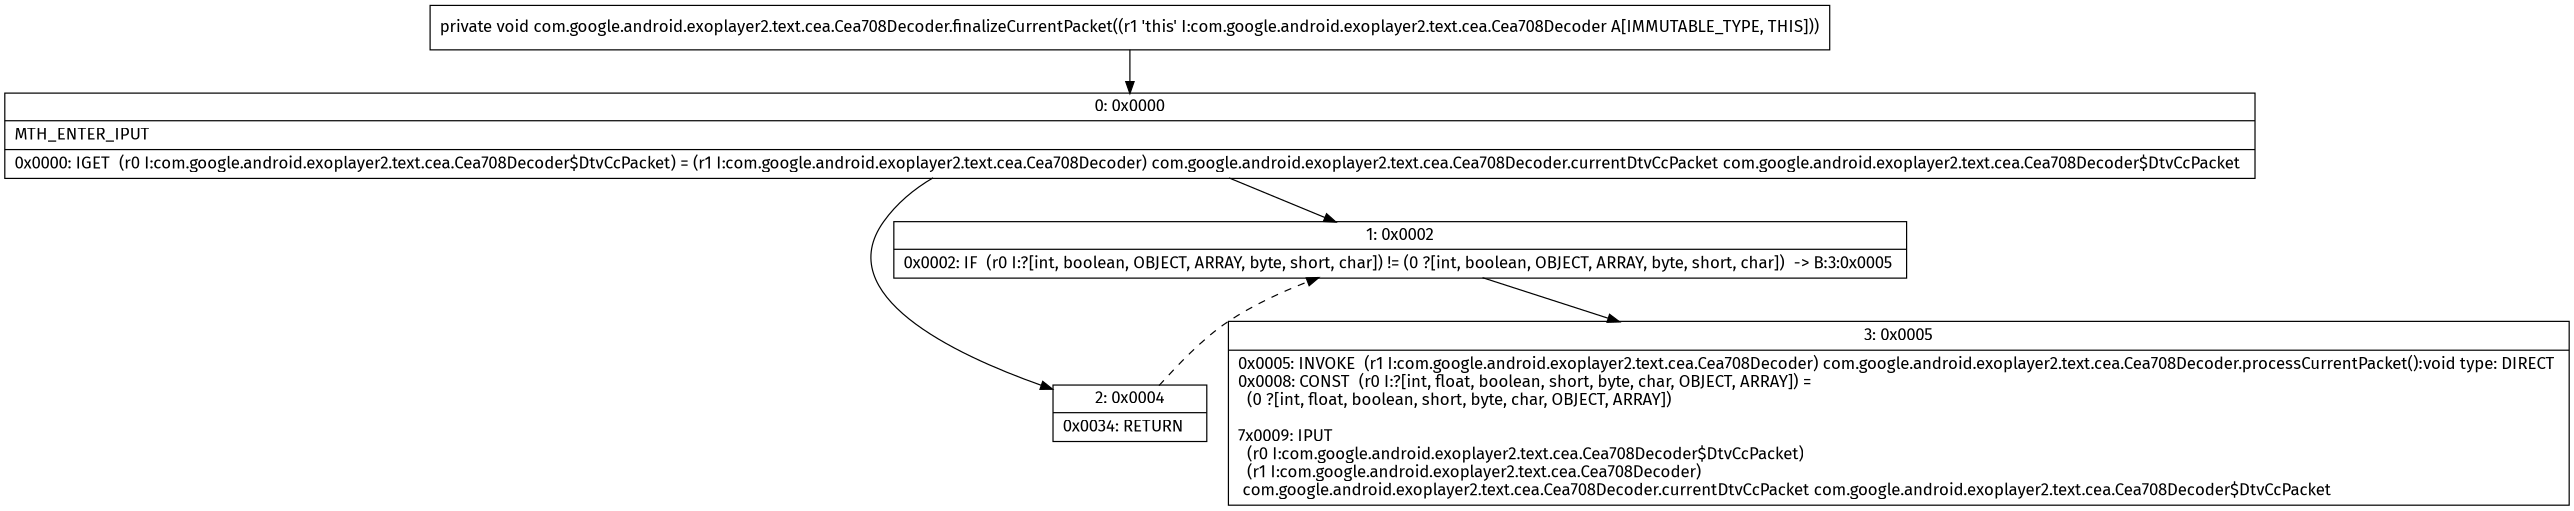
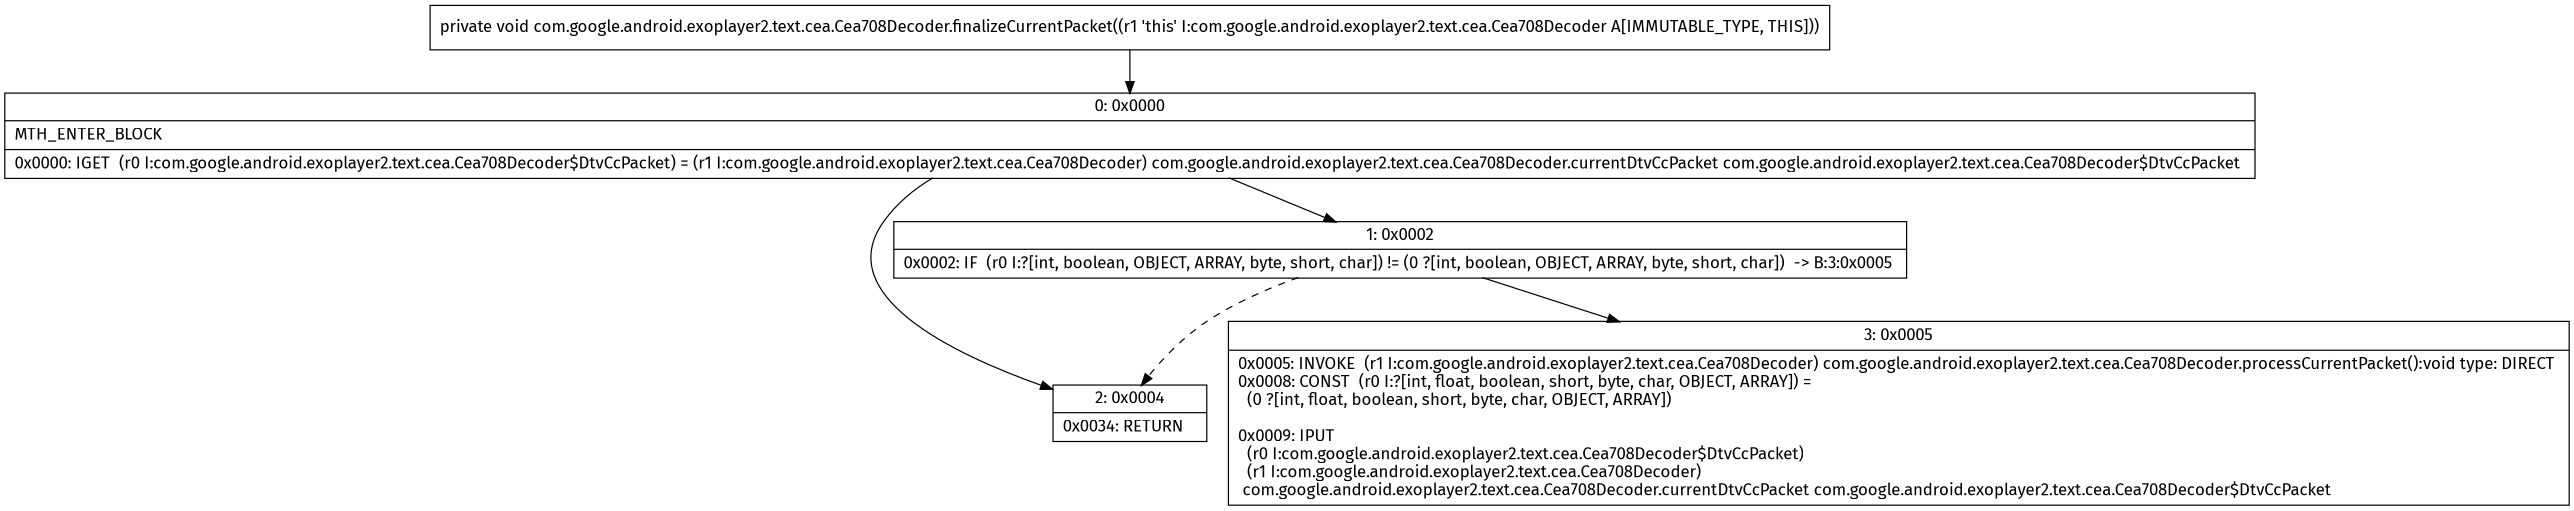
(82, 135) -> (89, 135)
(1226, 323) -> (1216, 316)
(1290, 436) -> (1291, 436)
